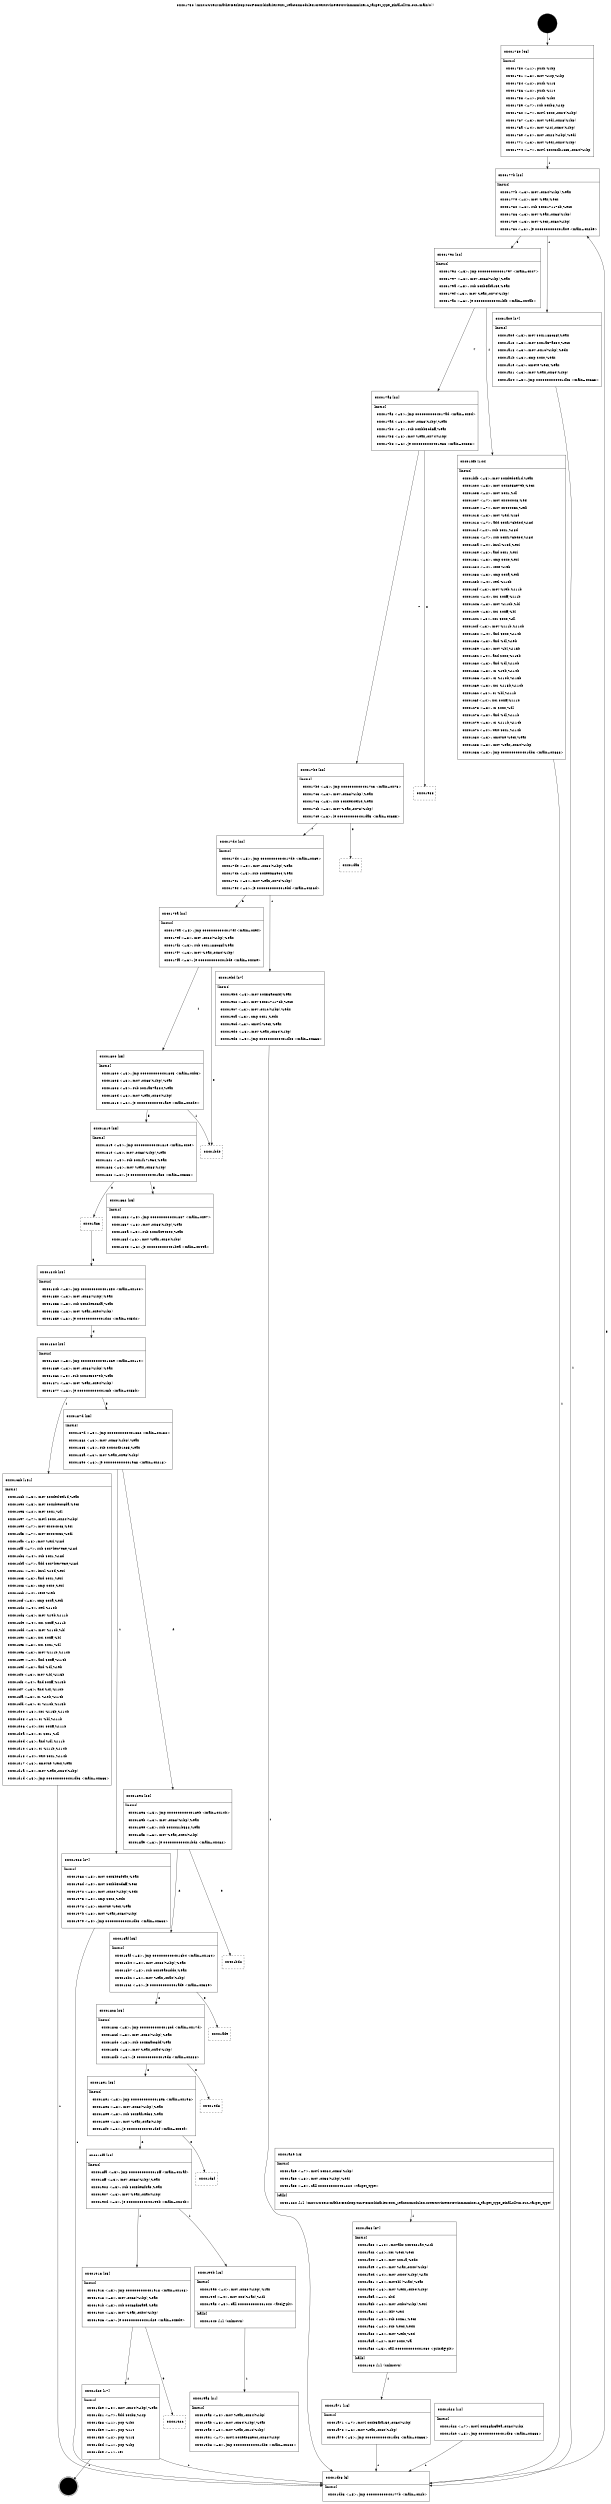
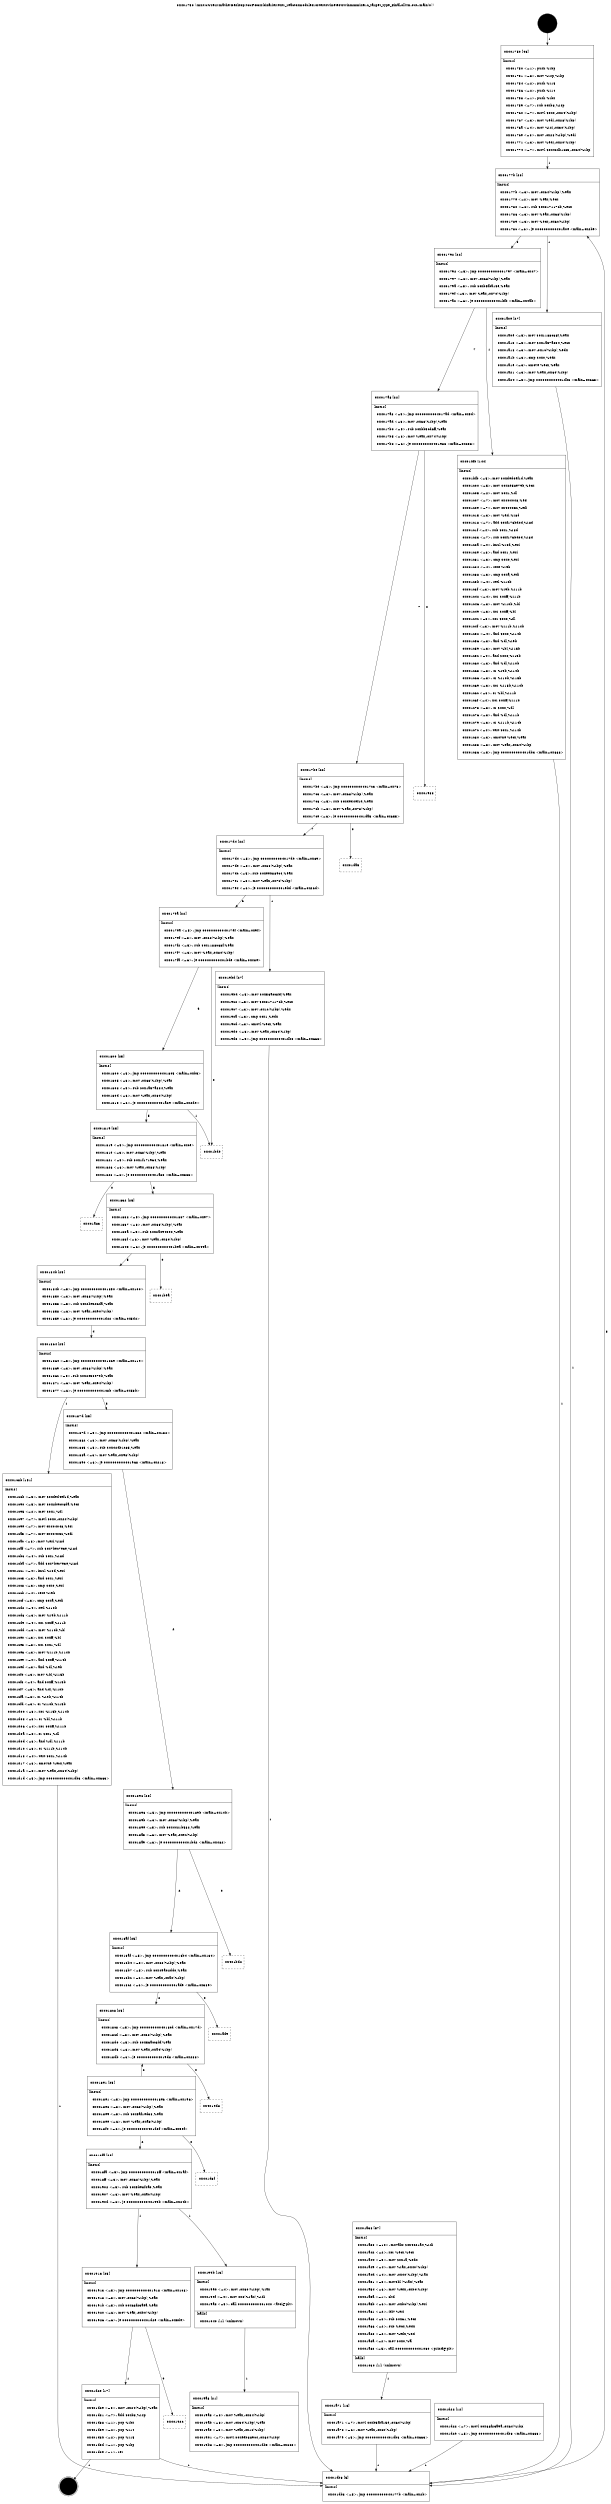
(198, 1008) -> (198, 1008)
(91, 1247) -> (127, 1259)
none -> (161, 1296)
(116, 1891) -> none
(146, 2069) -> (141, 2071)
(414, 2179) -> none
